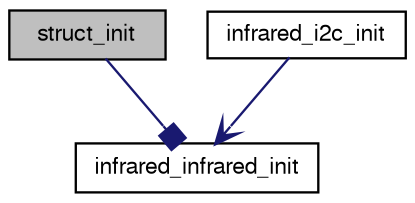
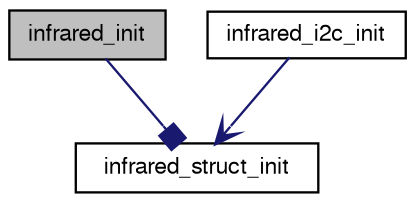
(87, 35) -> (87, 35)
(197, 168) -> (197, 168)
